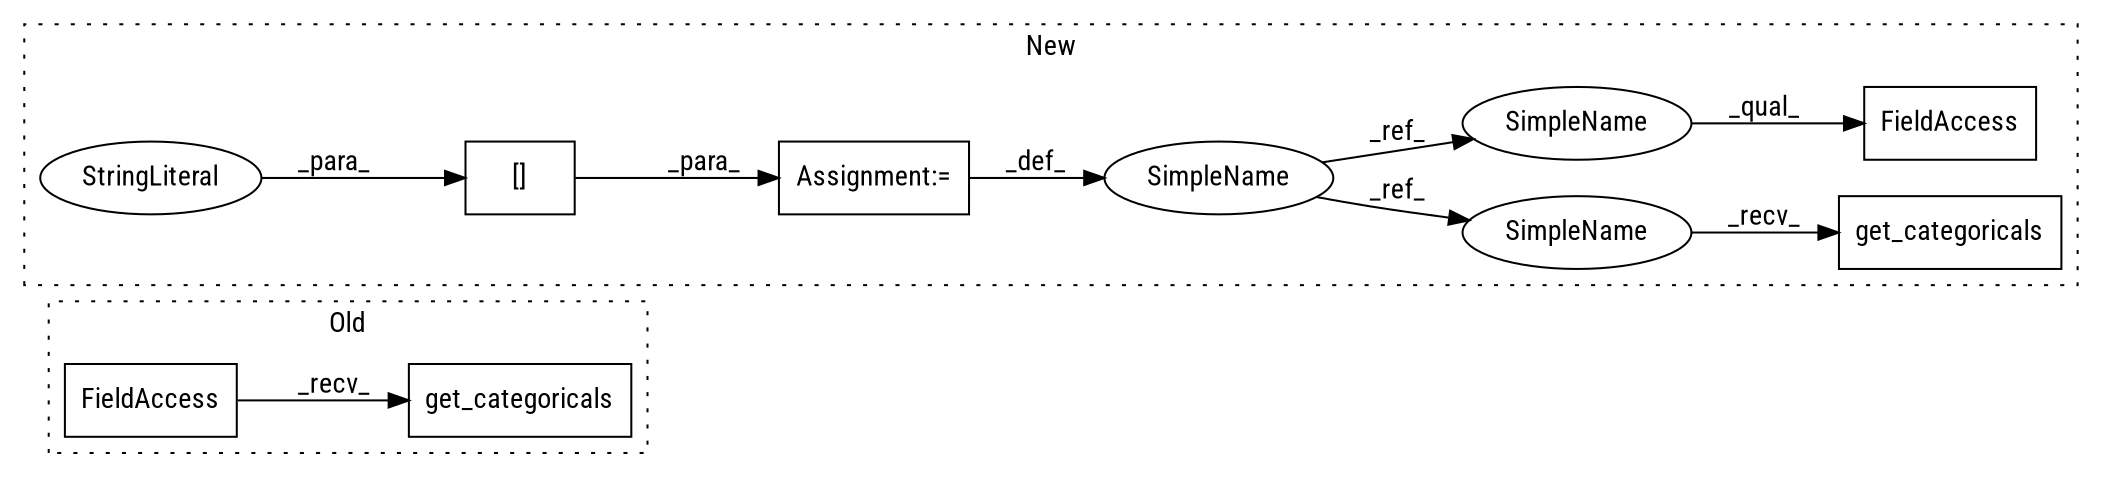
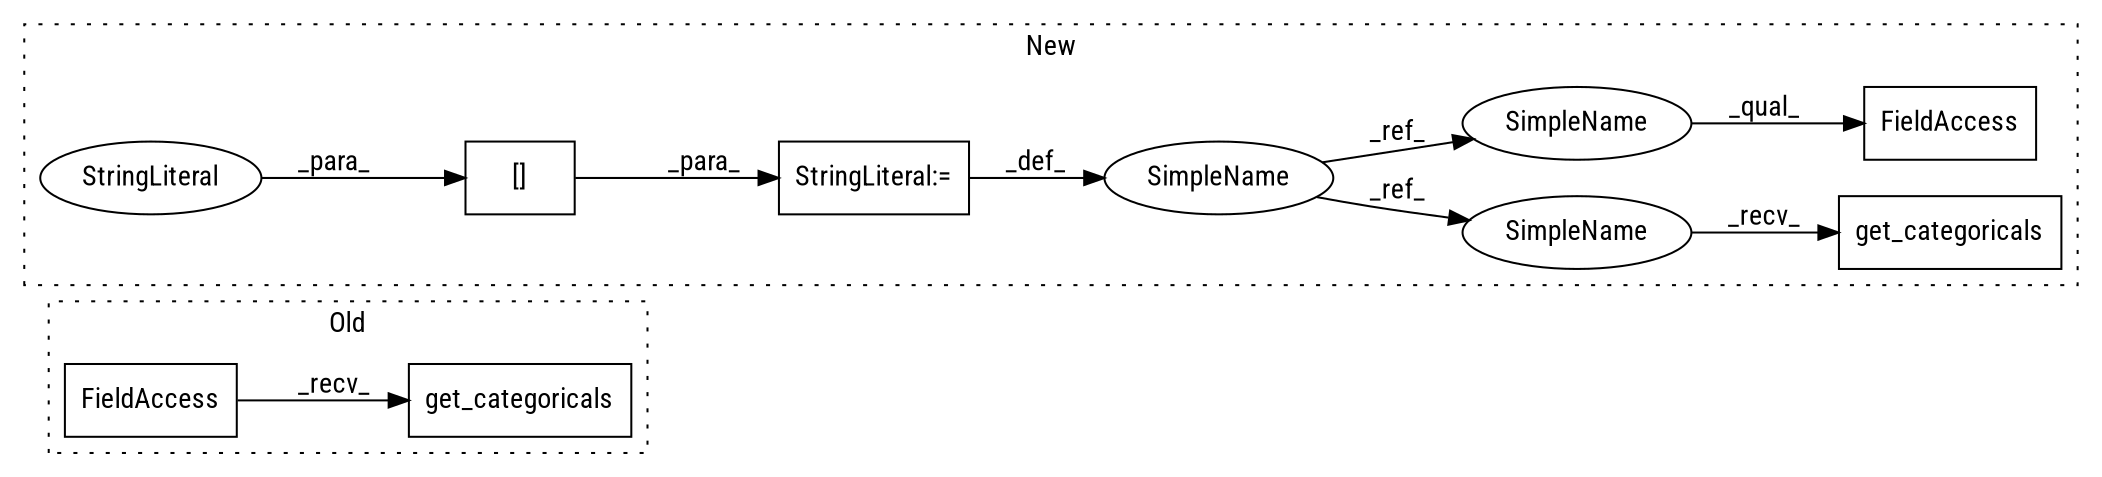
(874, 178) -> (874, 178)
